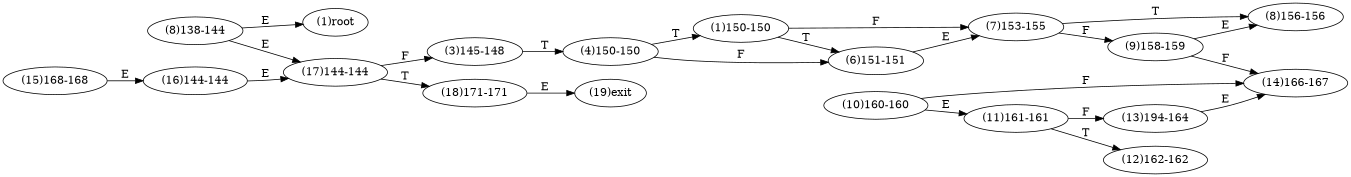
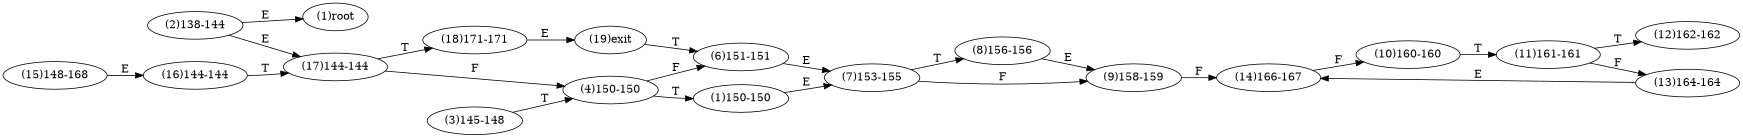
(876, 22) -> (807, 83)
(195, 31) -> (195, 25)
(1222, 33) -> (1064, 63)
(805, 44) -> (667, 47)
(403, 62) -> (471, 78)
(265, 74) -> (265, 69)
(55, 81) -> (55, 75)
(1078, 88) -> (1335, 67)
(946, 105) -> (1478, 49)
(1155, 118) -> (1688, 83)
